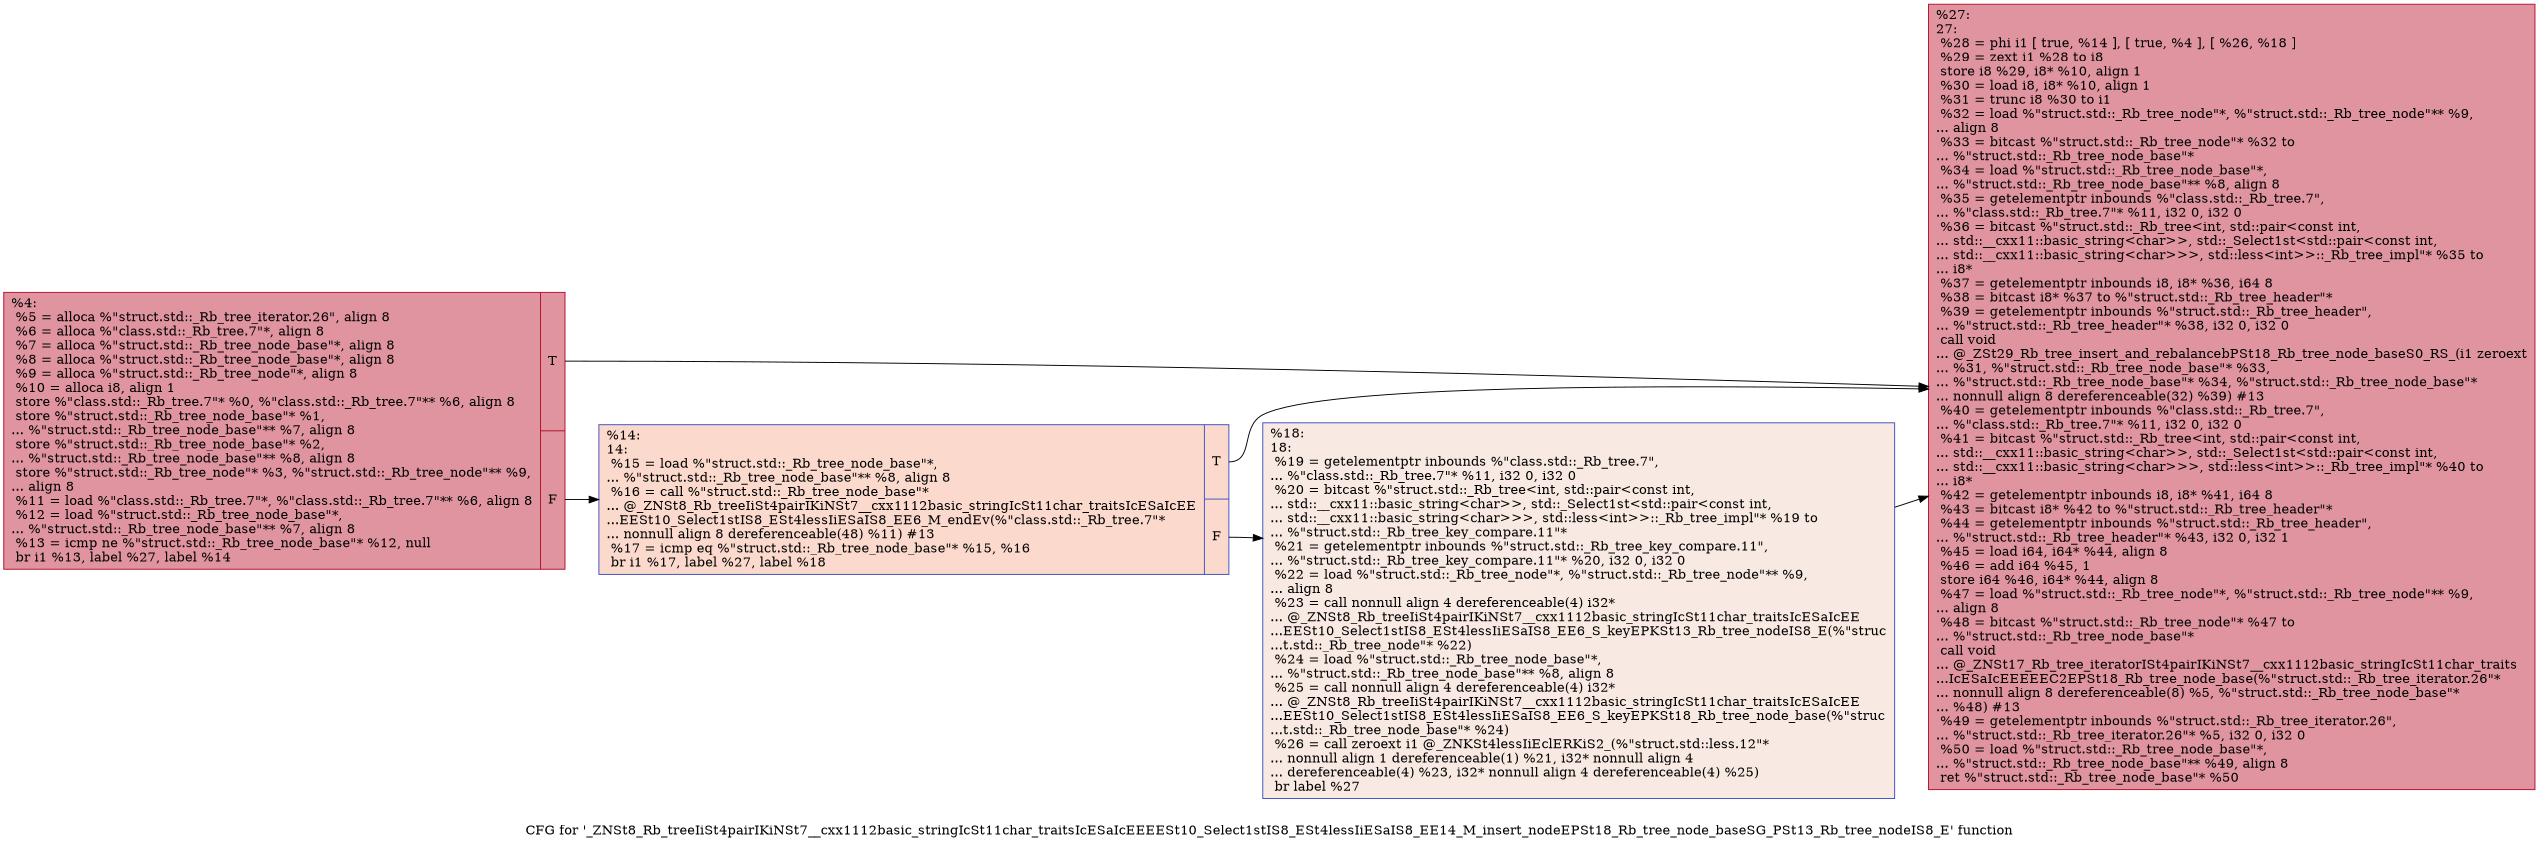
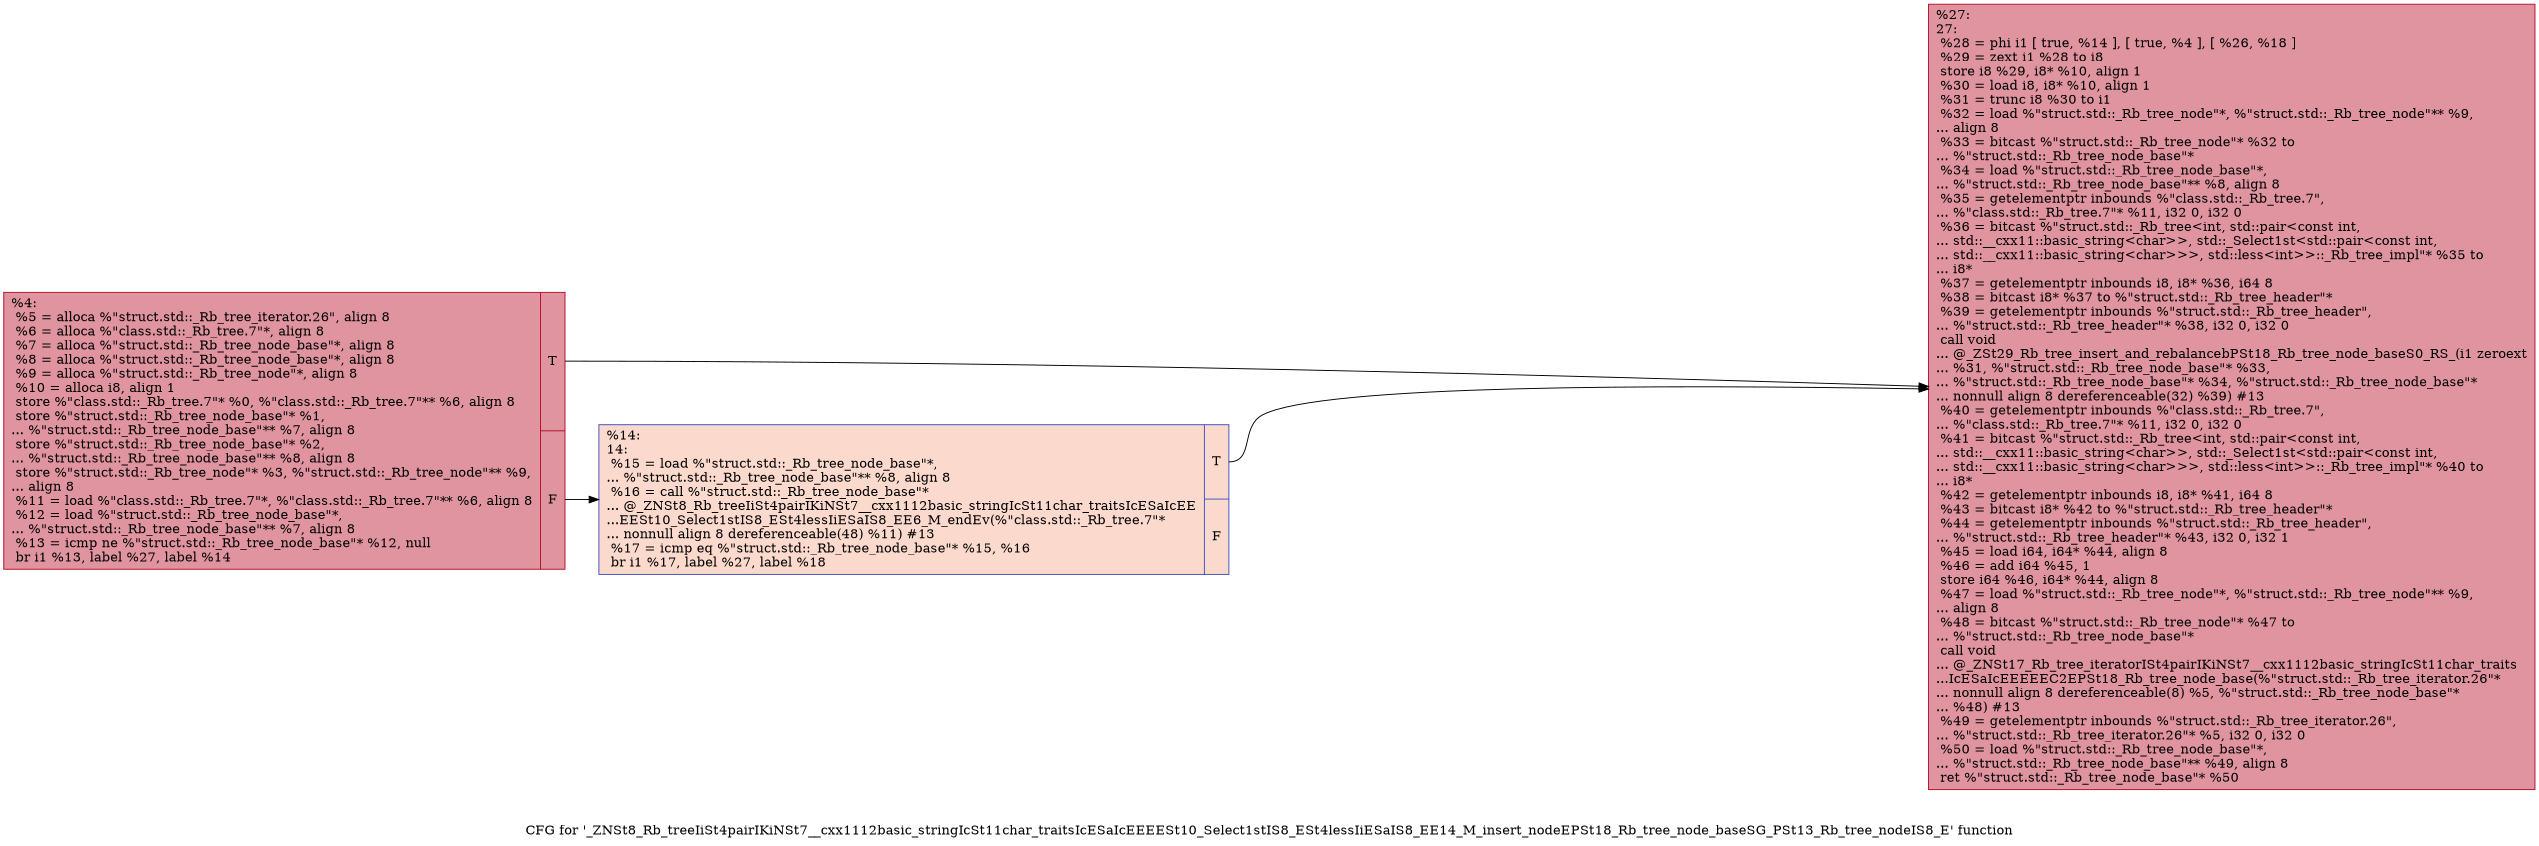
(1579, 611) -> none
